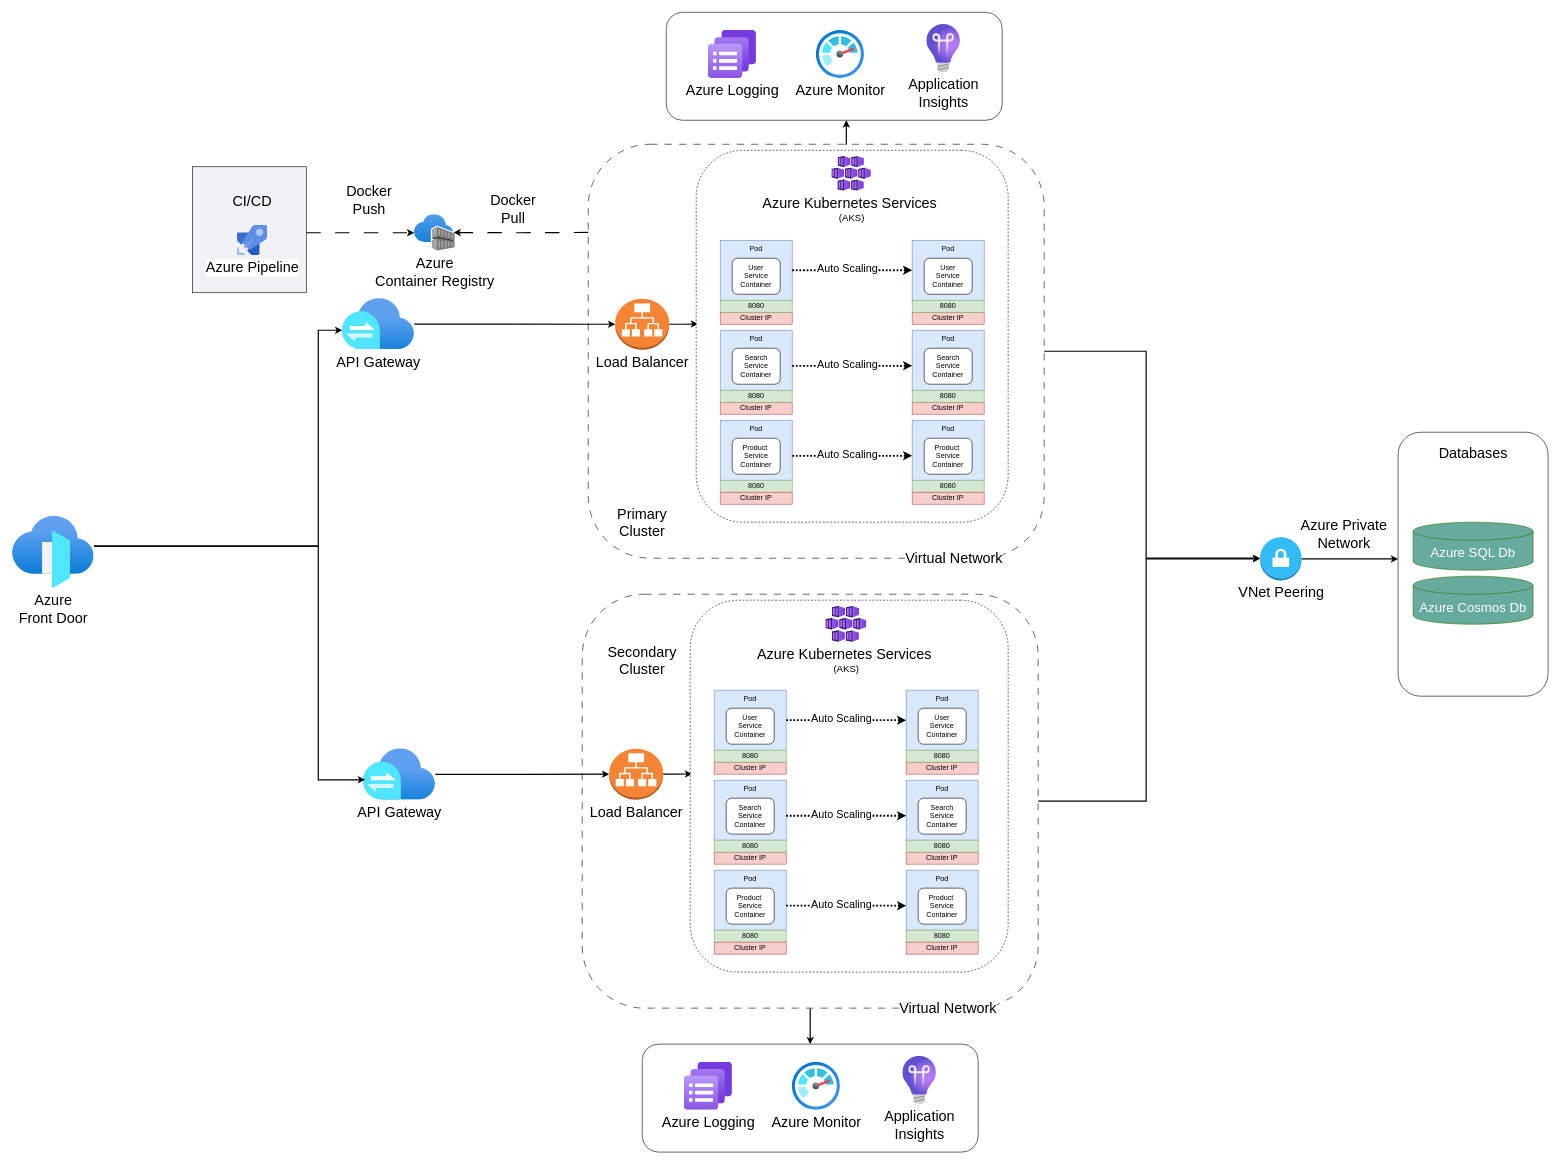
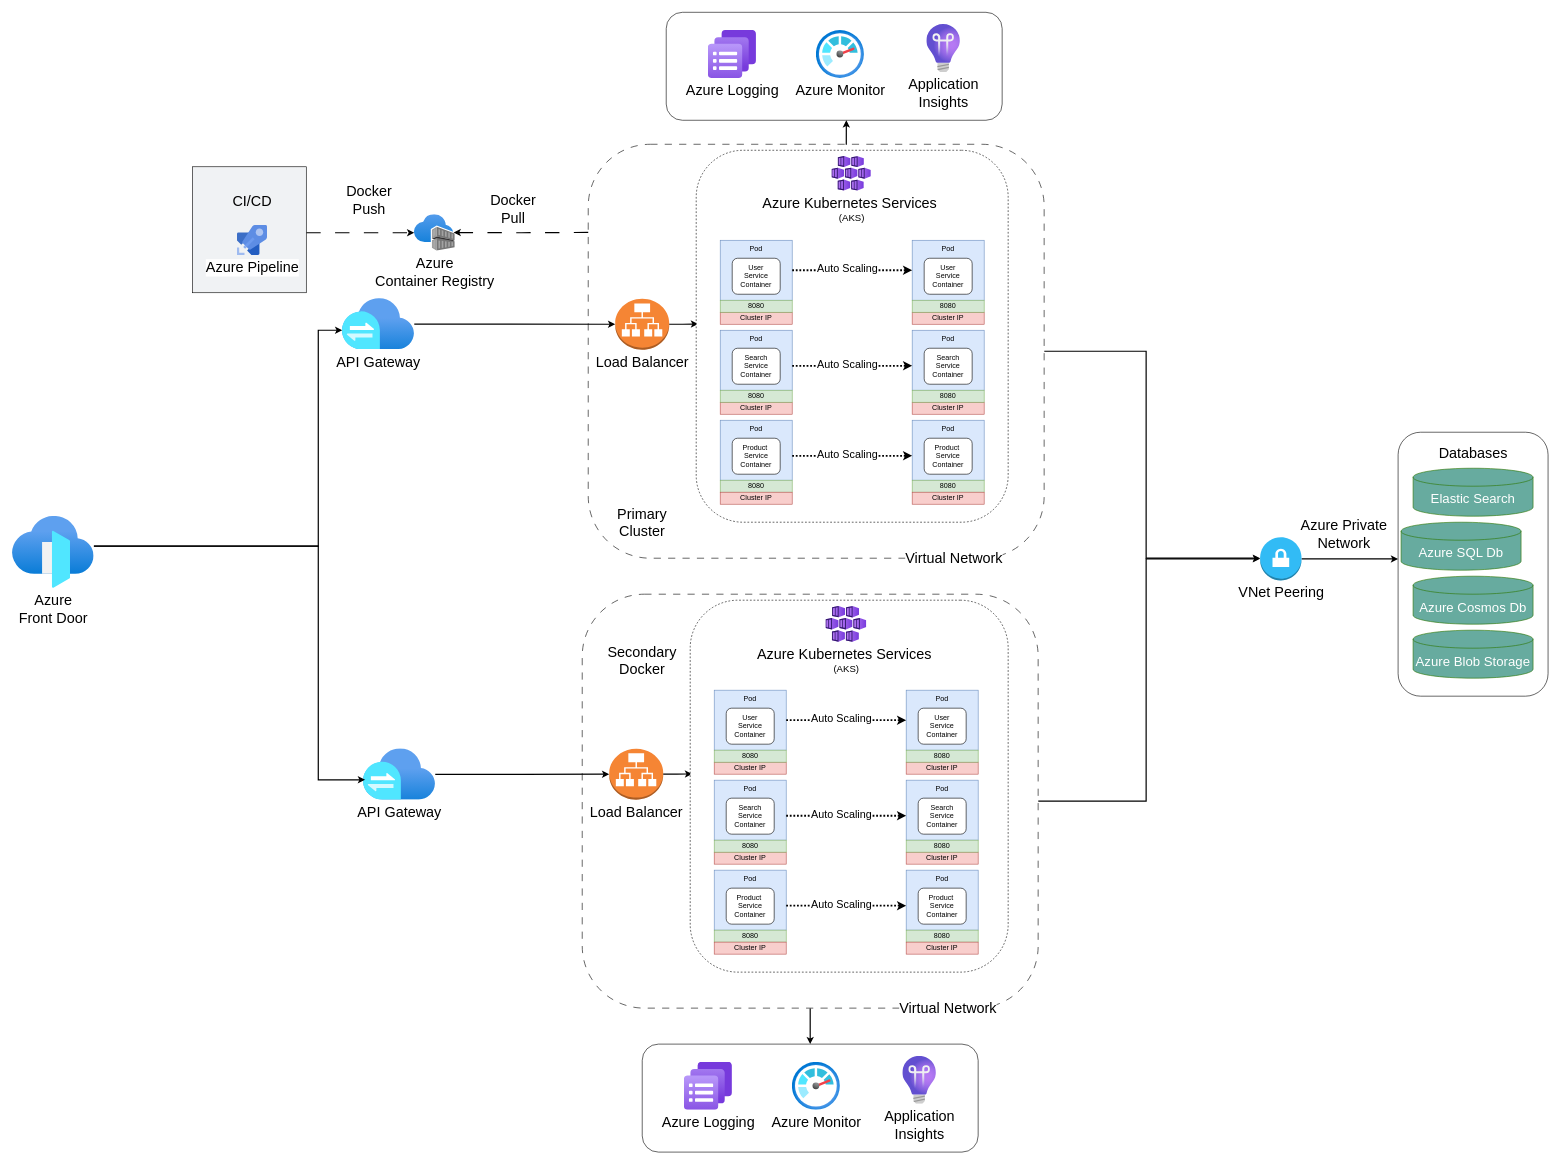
none -> (1473, 492)
(1473, 546) -> (1461, 546)
none -> (1473, 654)
(642, 661) -> (642, 661)
